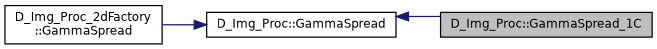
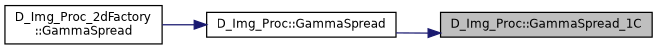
(425, 16) -> (412, 33)
